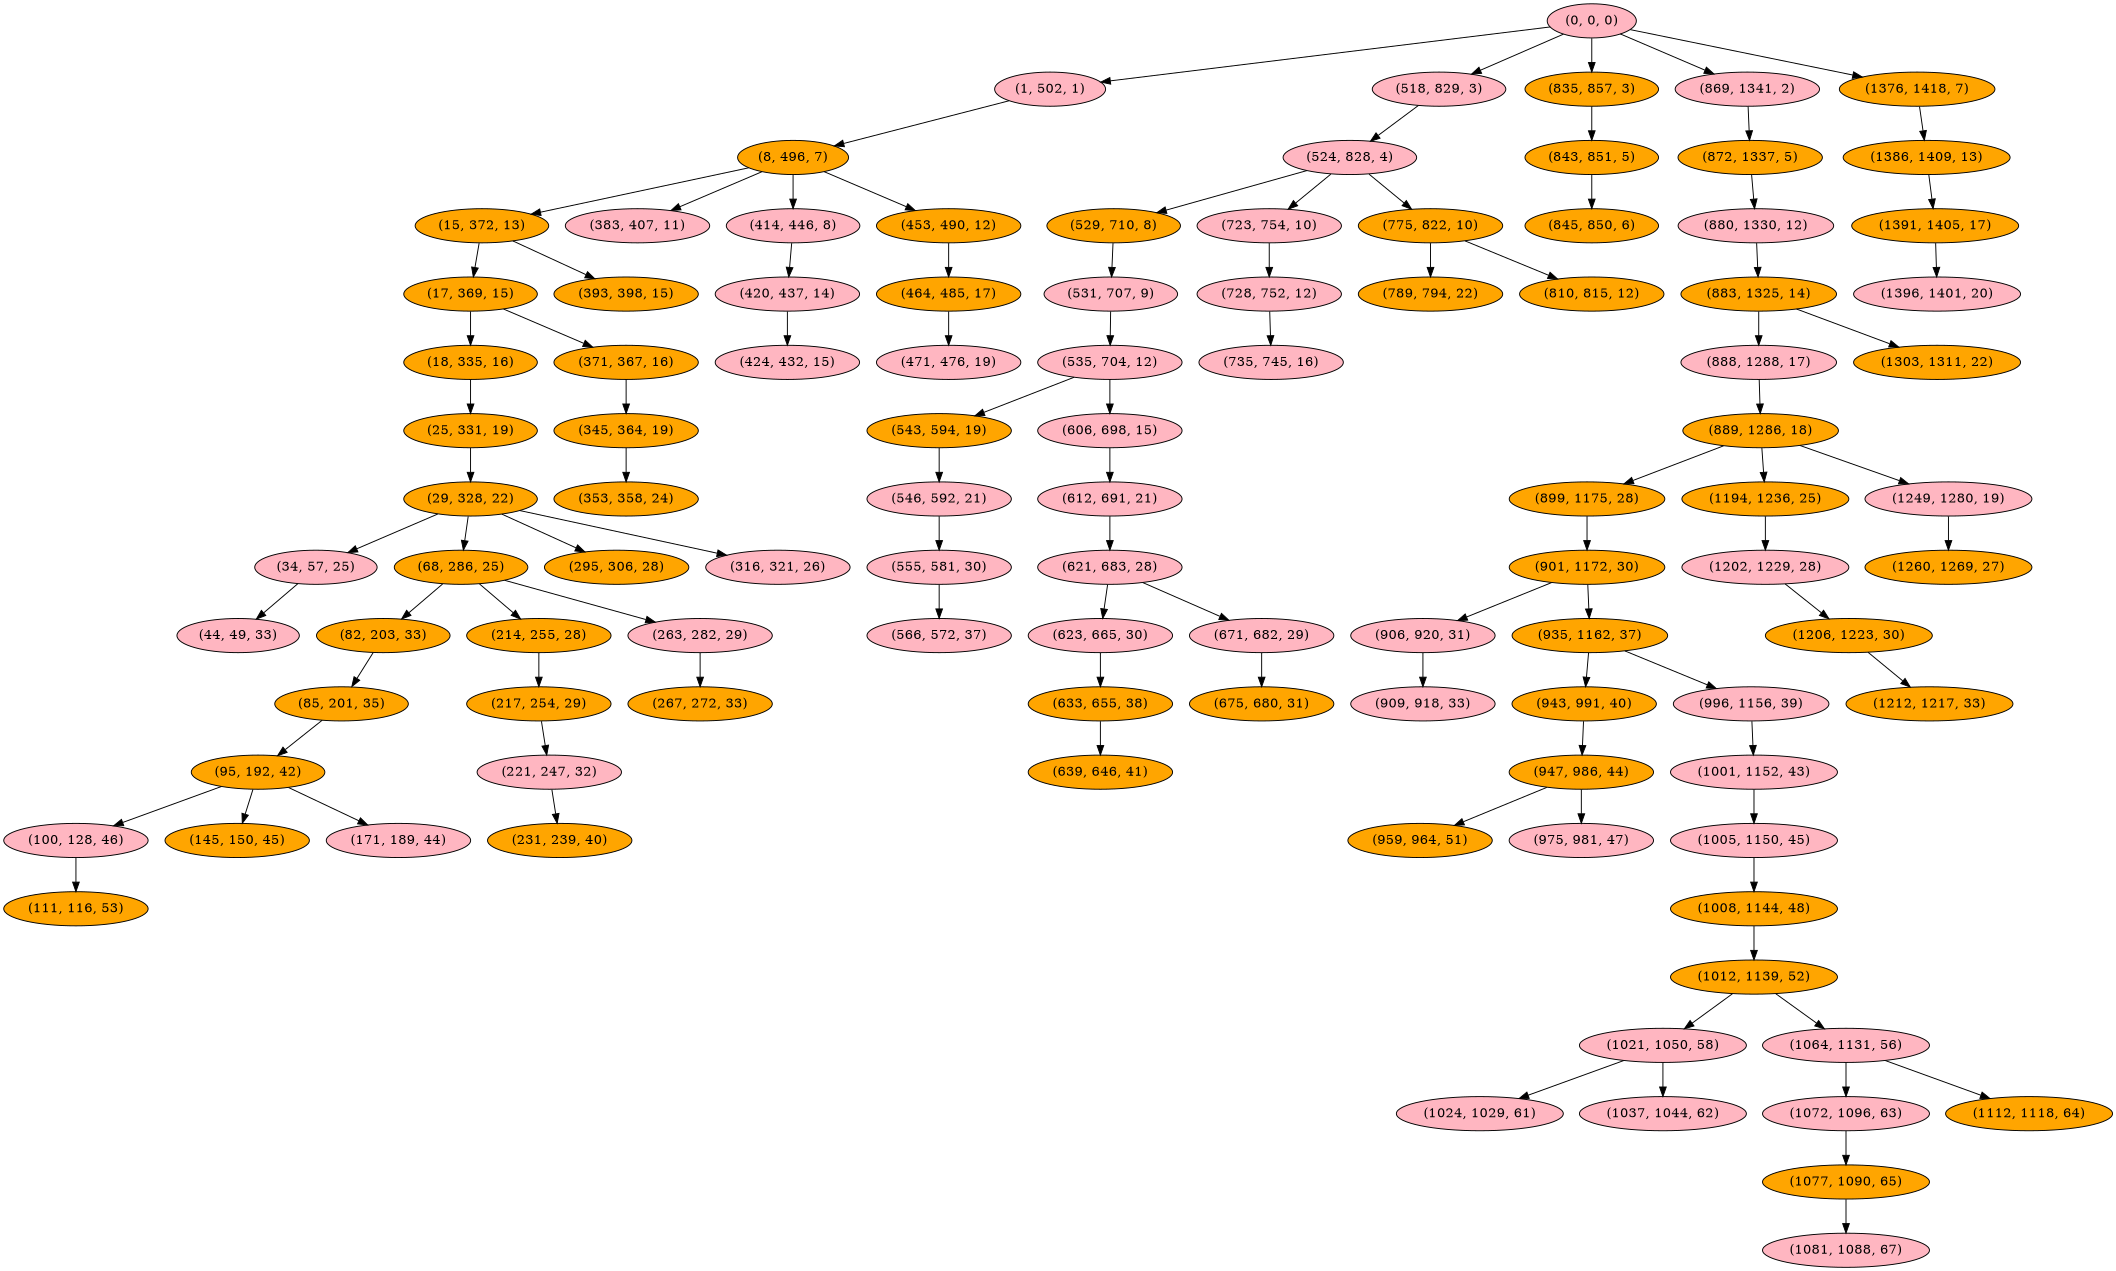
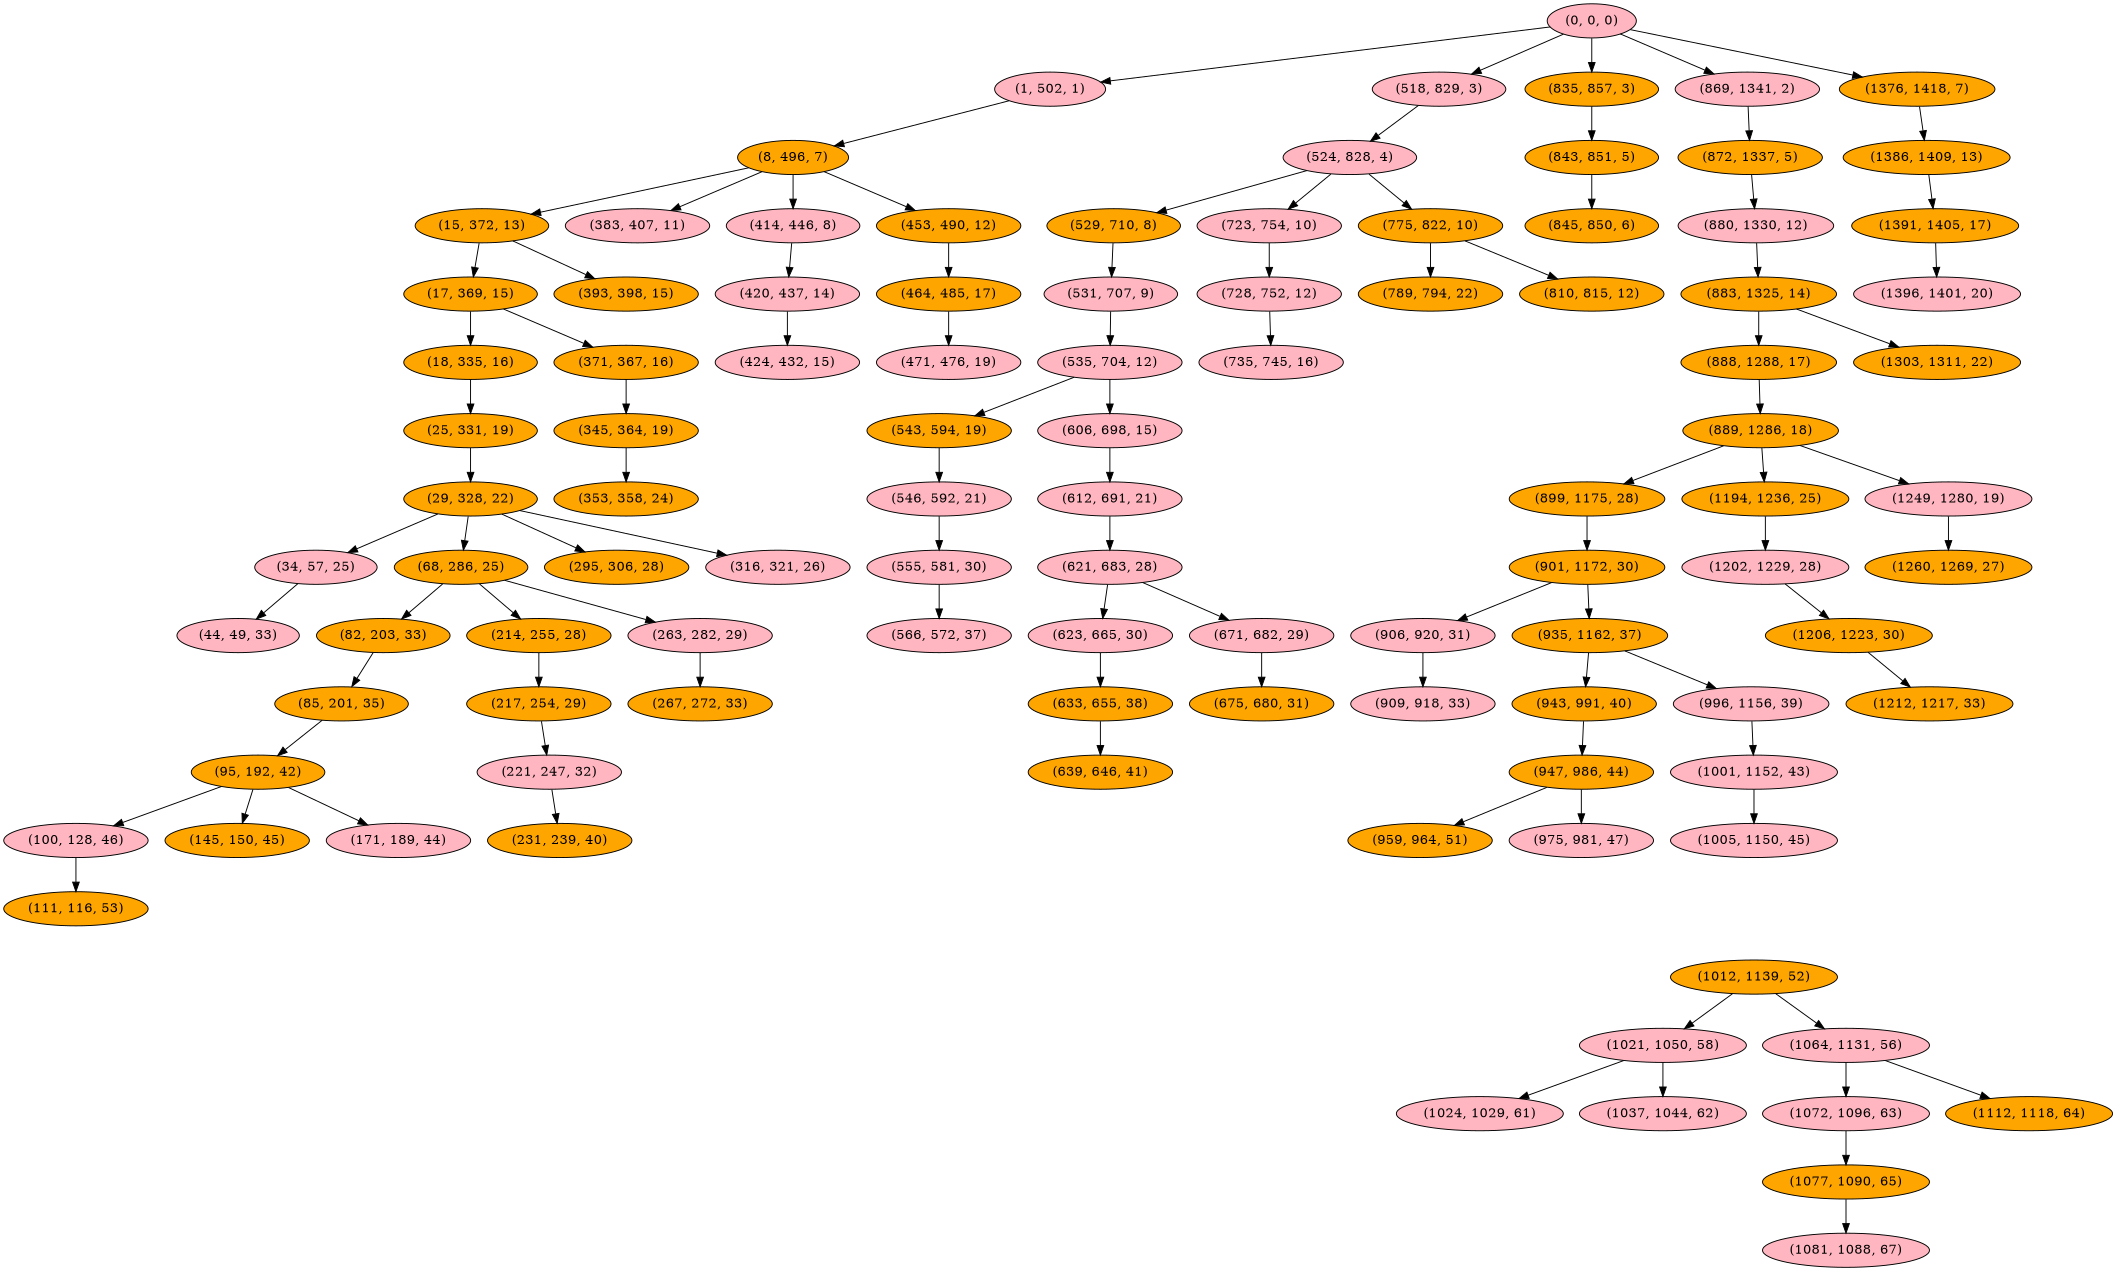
(1759, 362) -> (1759, 362)
(1754, 909) -> none
